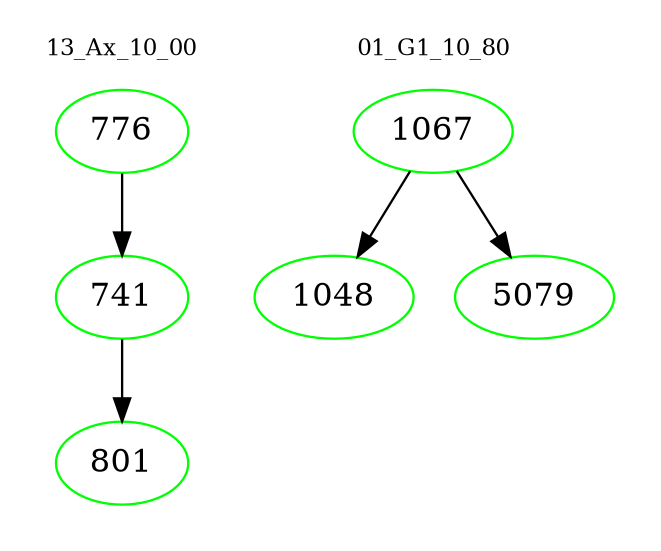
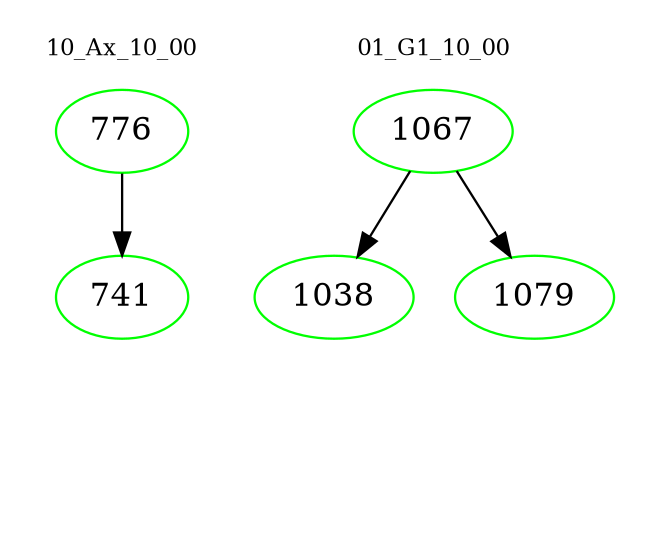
(122, 50) -> (122, 50)
(434, 50) -> (434, 50)
(334, 297) -> (334, 297)
(535, 297) -> (535, 297)
(122, 463) -> none
